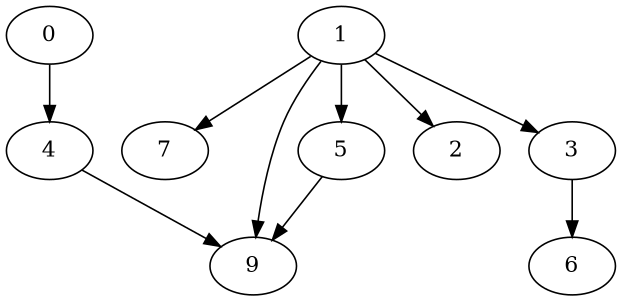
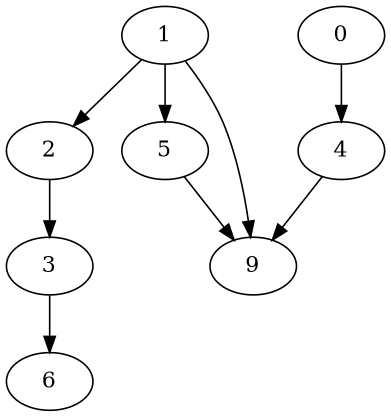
(449, 89) -> (50, 200)
(165, 151) -> none
